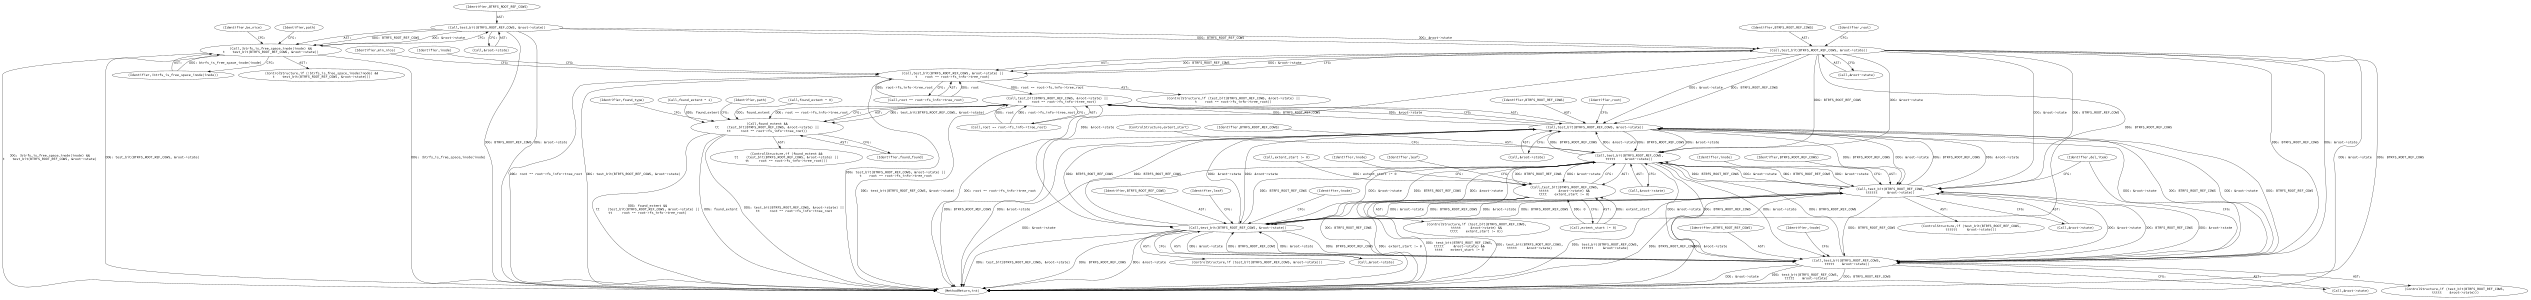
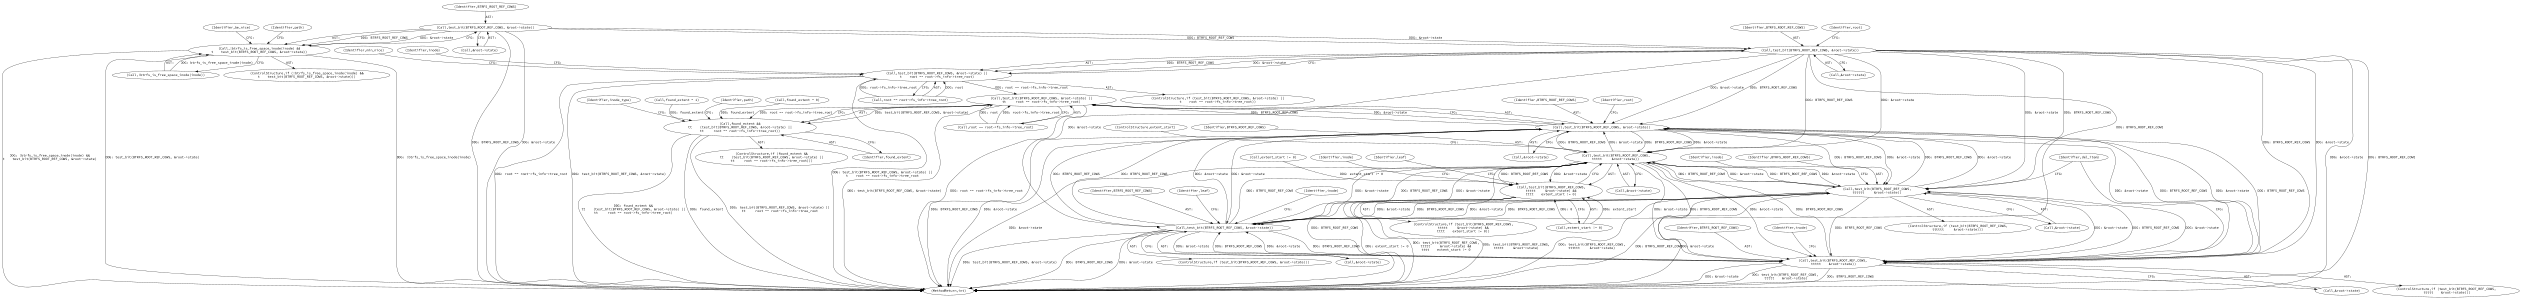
(173, 75) -> (166, 75)
(622, 100) -> (609, 100)
(900, 157) -> (887, 157)
